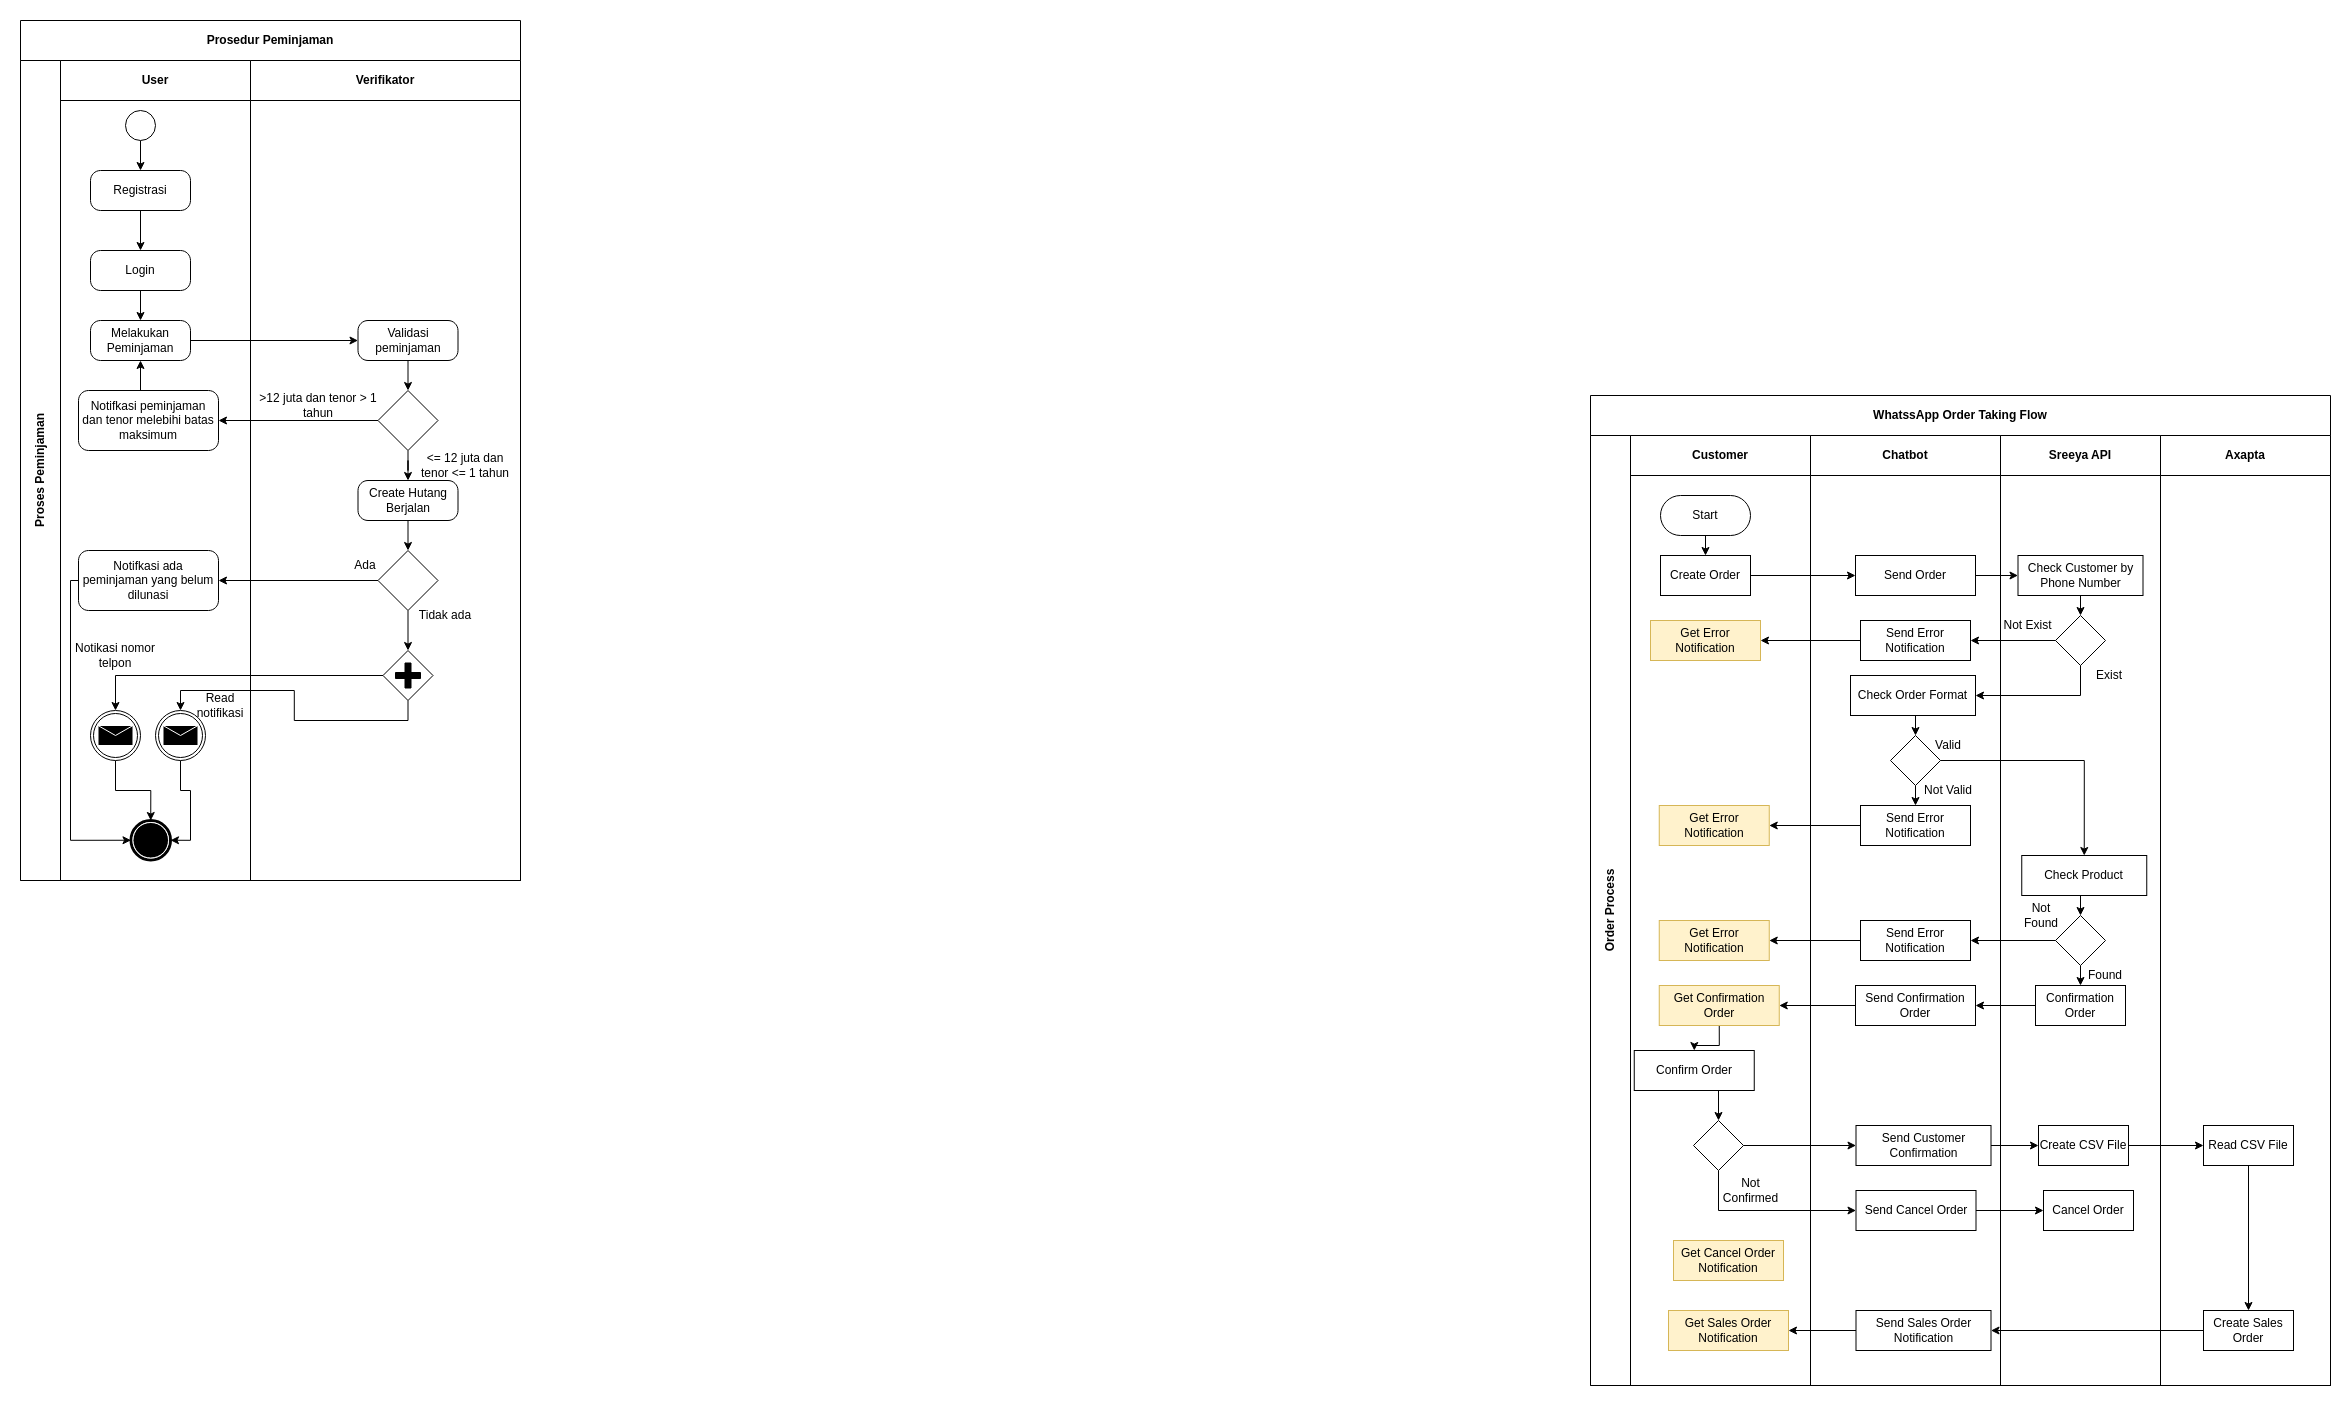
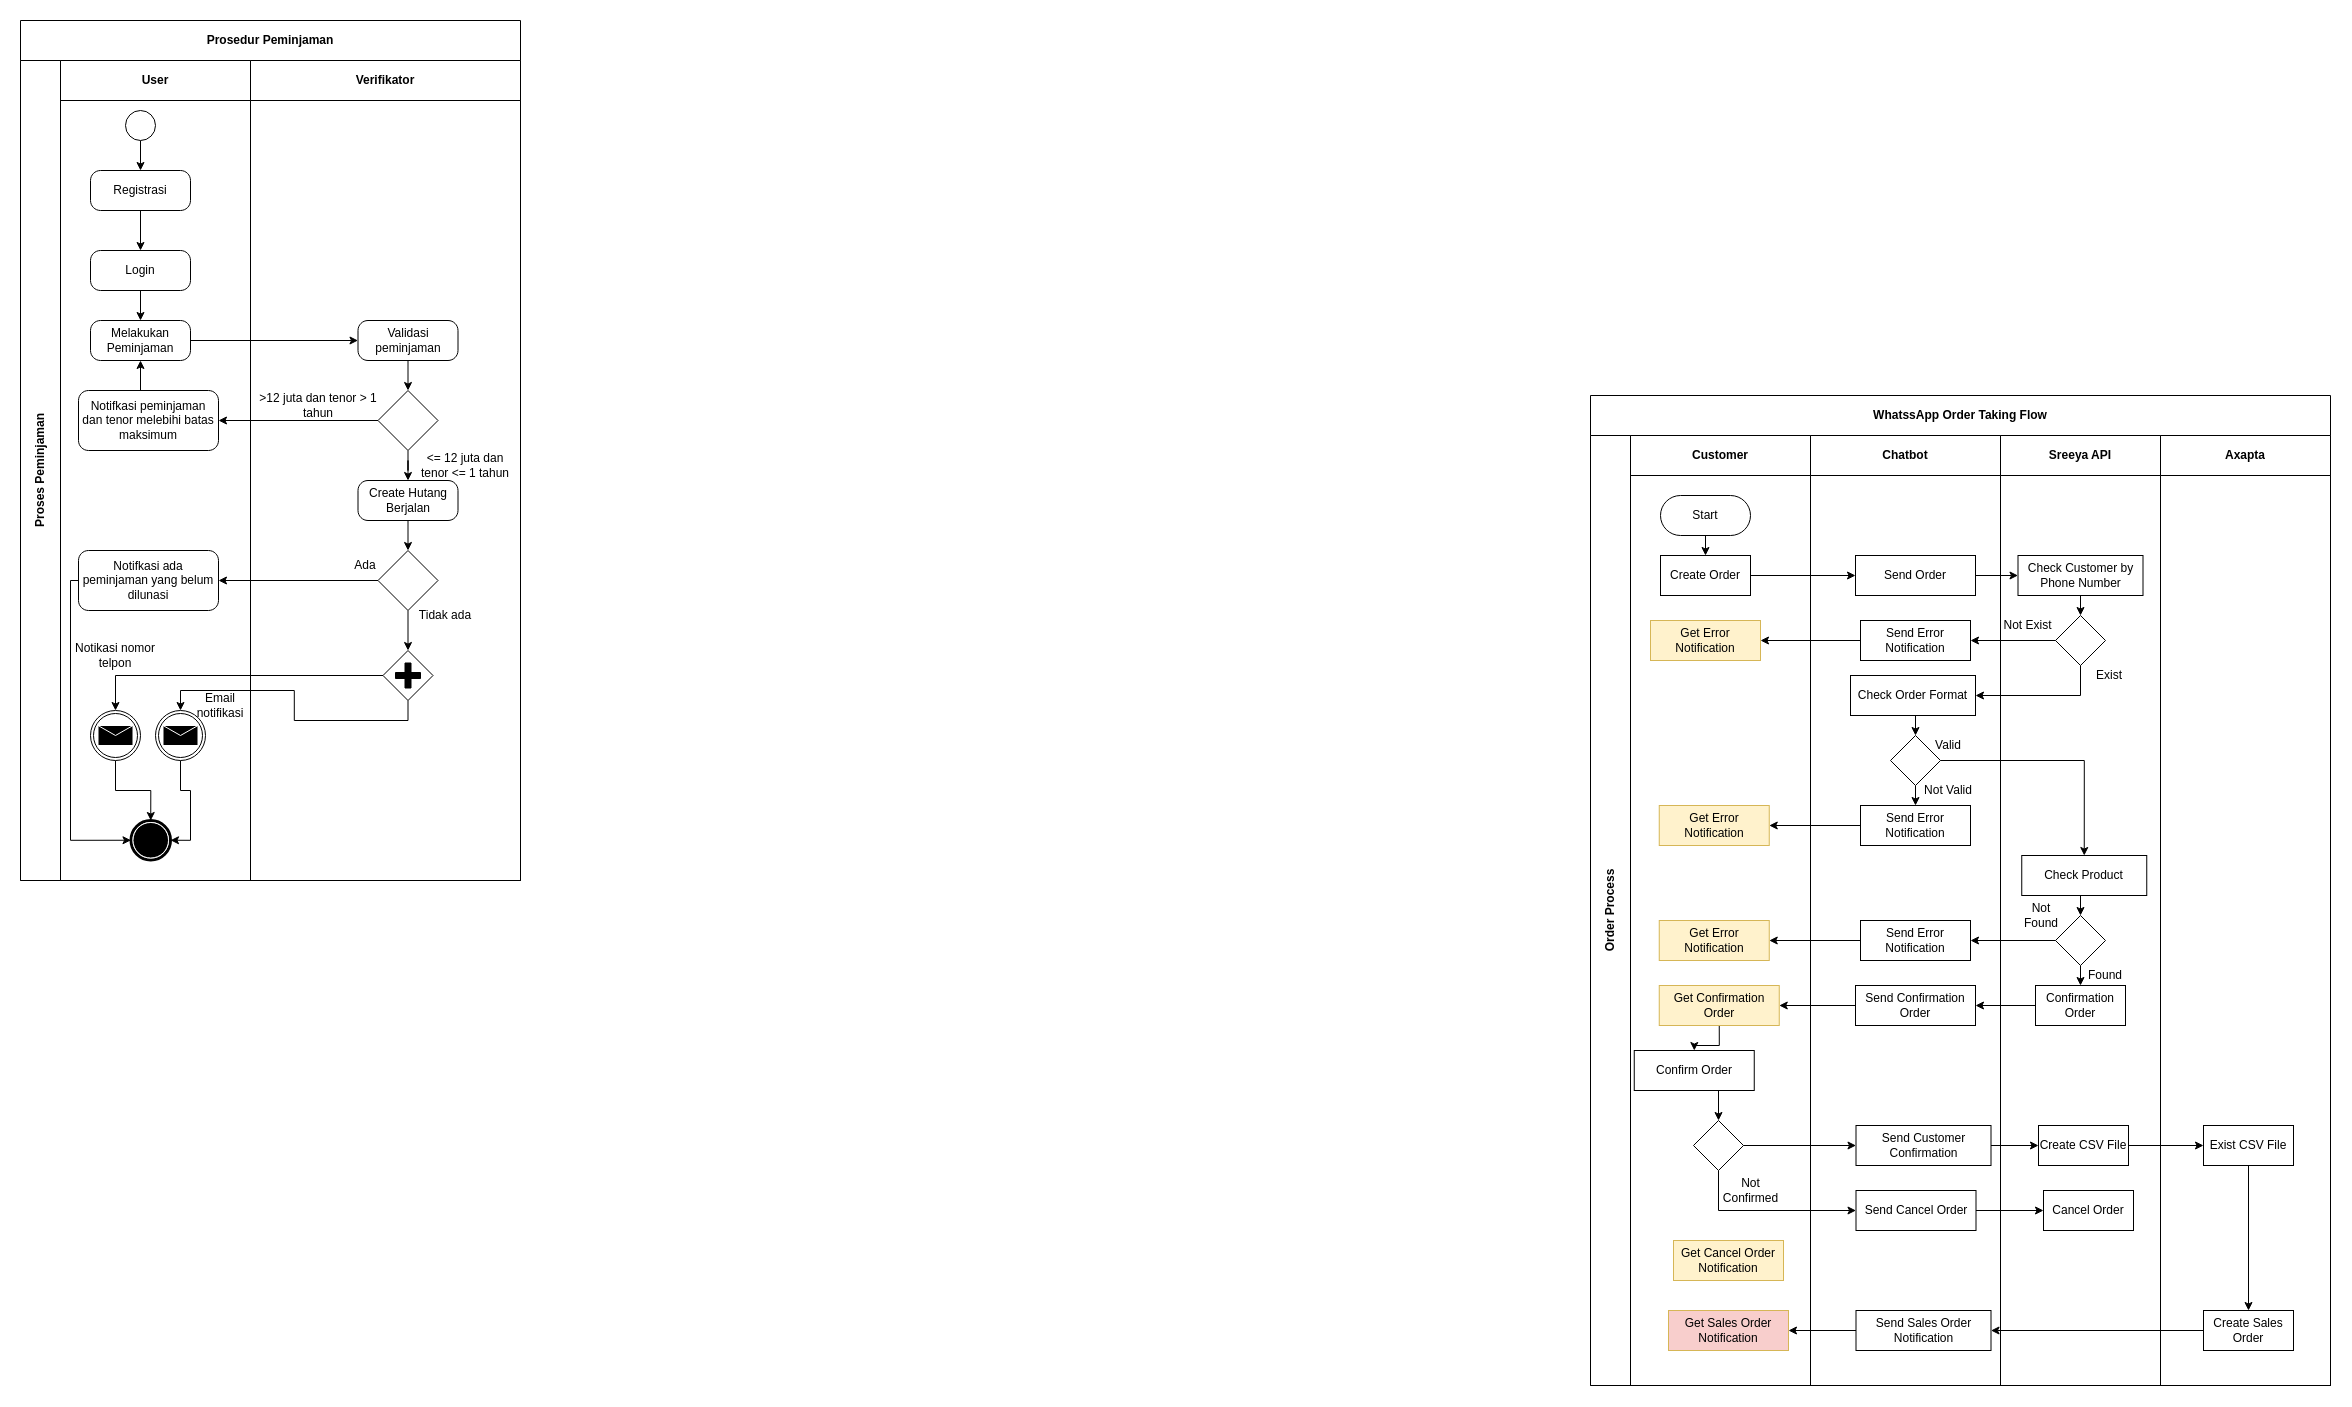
(221, 706) -> (221, 706)
(2249, 1146) -> (2249, 1146)
(1729, 1331) -> (1729, 1331)
